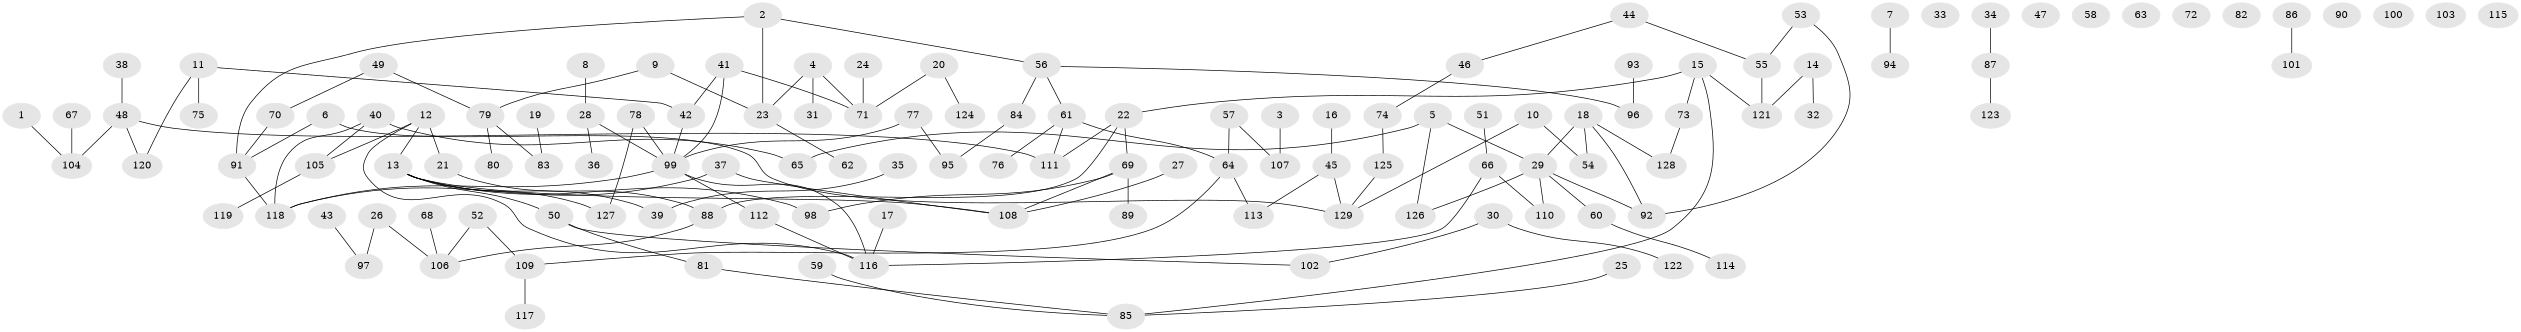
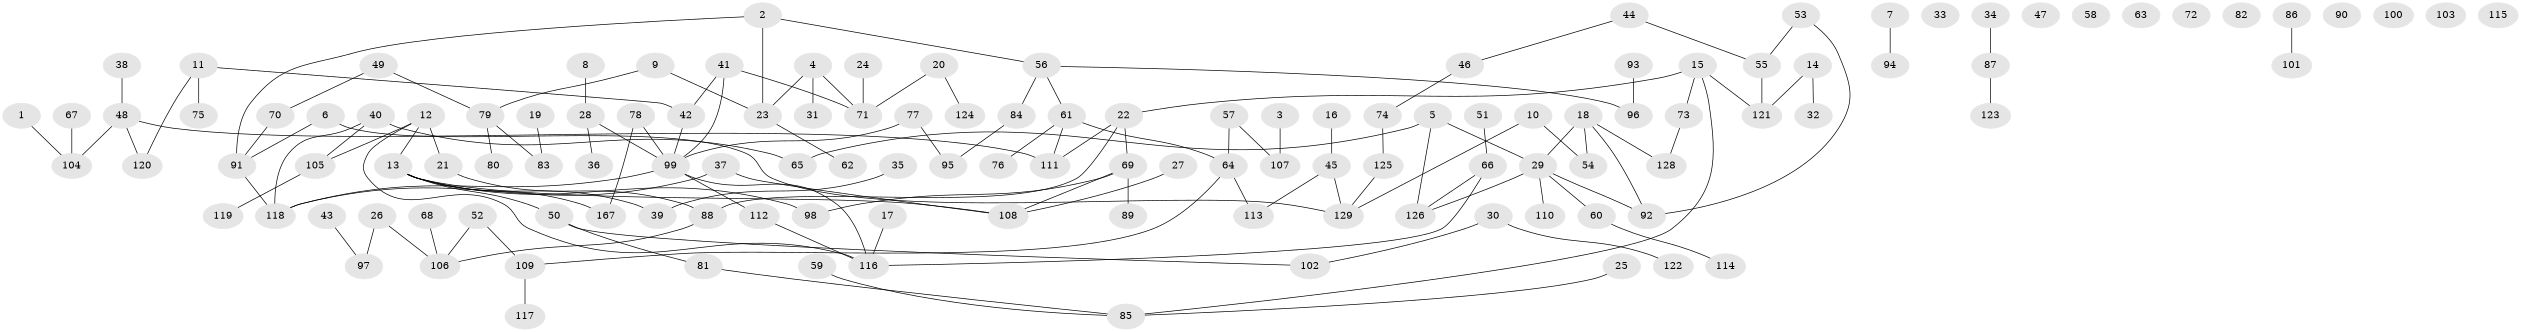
(1516, 191) -> (1452, 191)
(606, 216) -> (606, 216)
